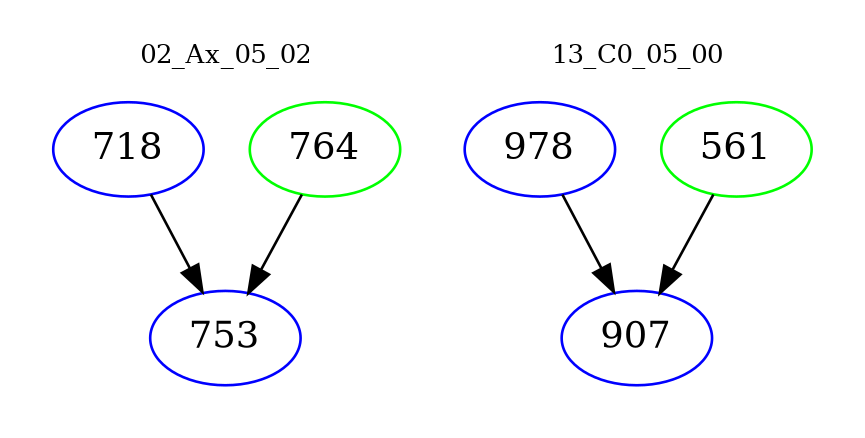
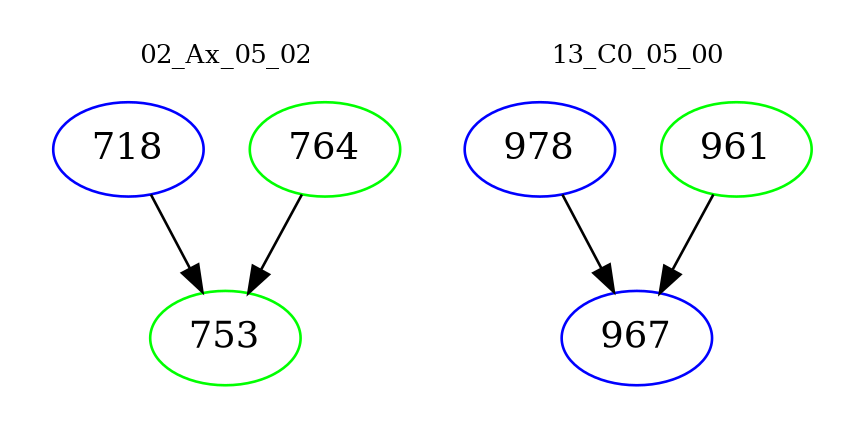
(736, 149) -> (736, 149)
(225, 338) -> (225, 338)
(637, 338) -> (637, 338)
